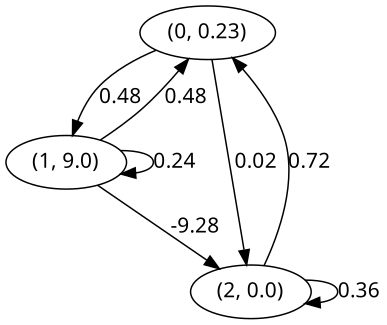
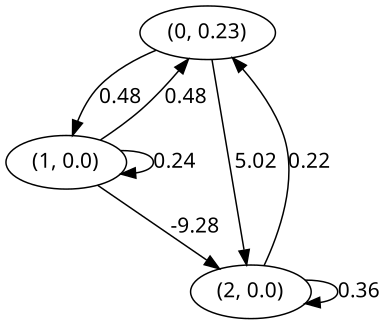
(66, 162) -> (66, 162)
(256, 162) -> (256, 162)
(310, 162) -> (310, 162)
